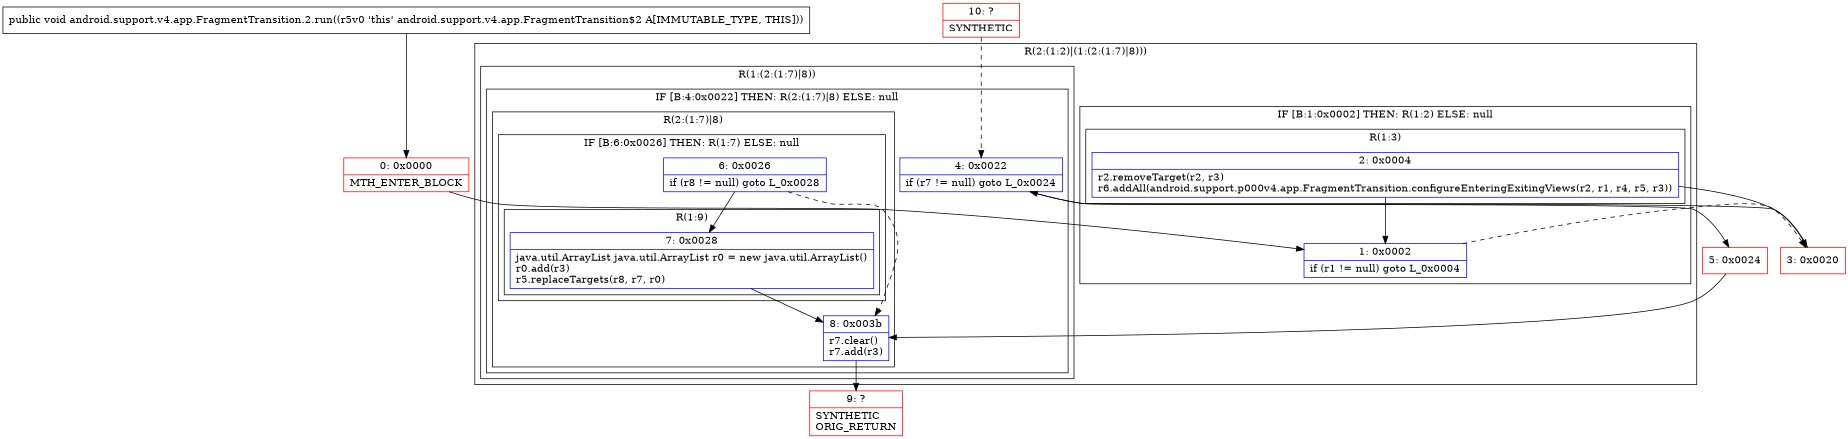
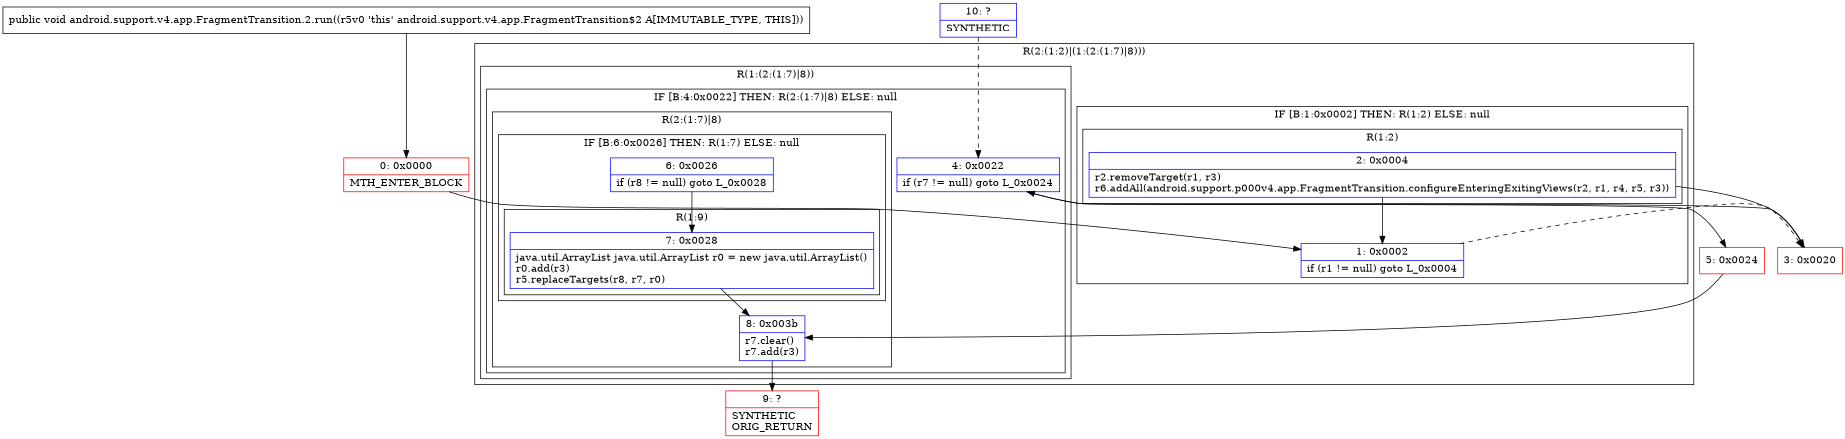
(981, 20) -> (978, 20)
(1385, 138) -> (1382, 138)
(1161, 177) -> (1158, 177)
(868, 205) -> none
